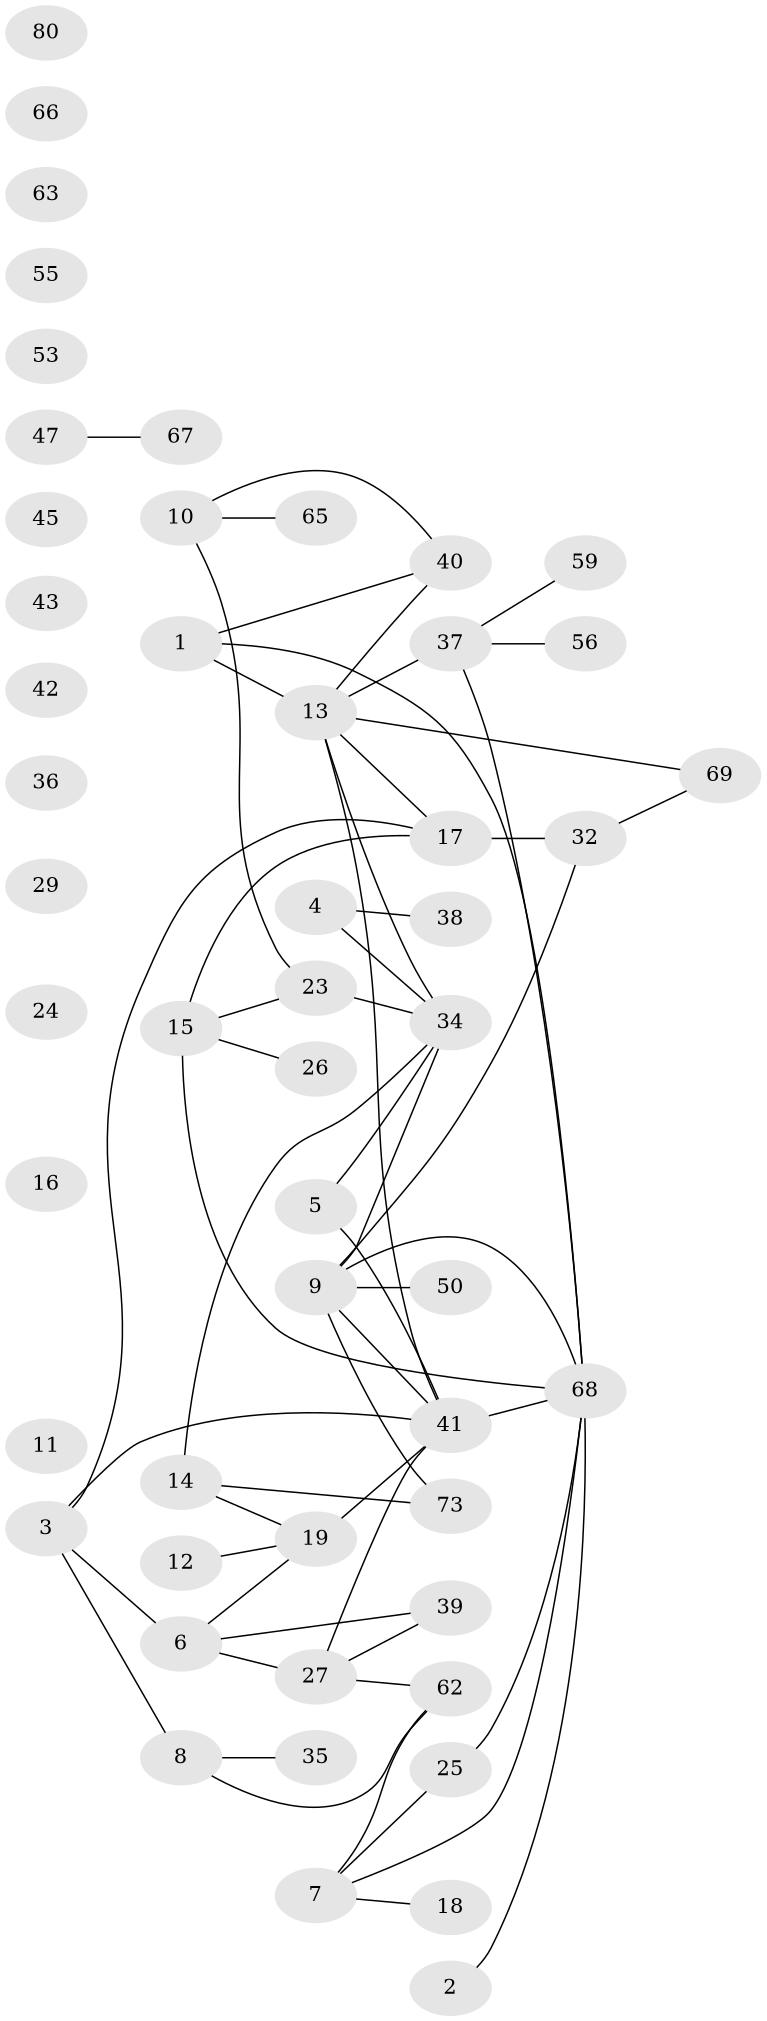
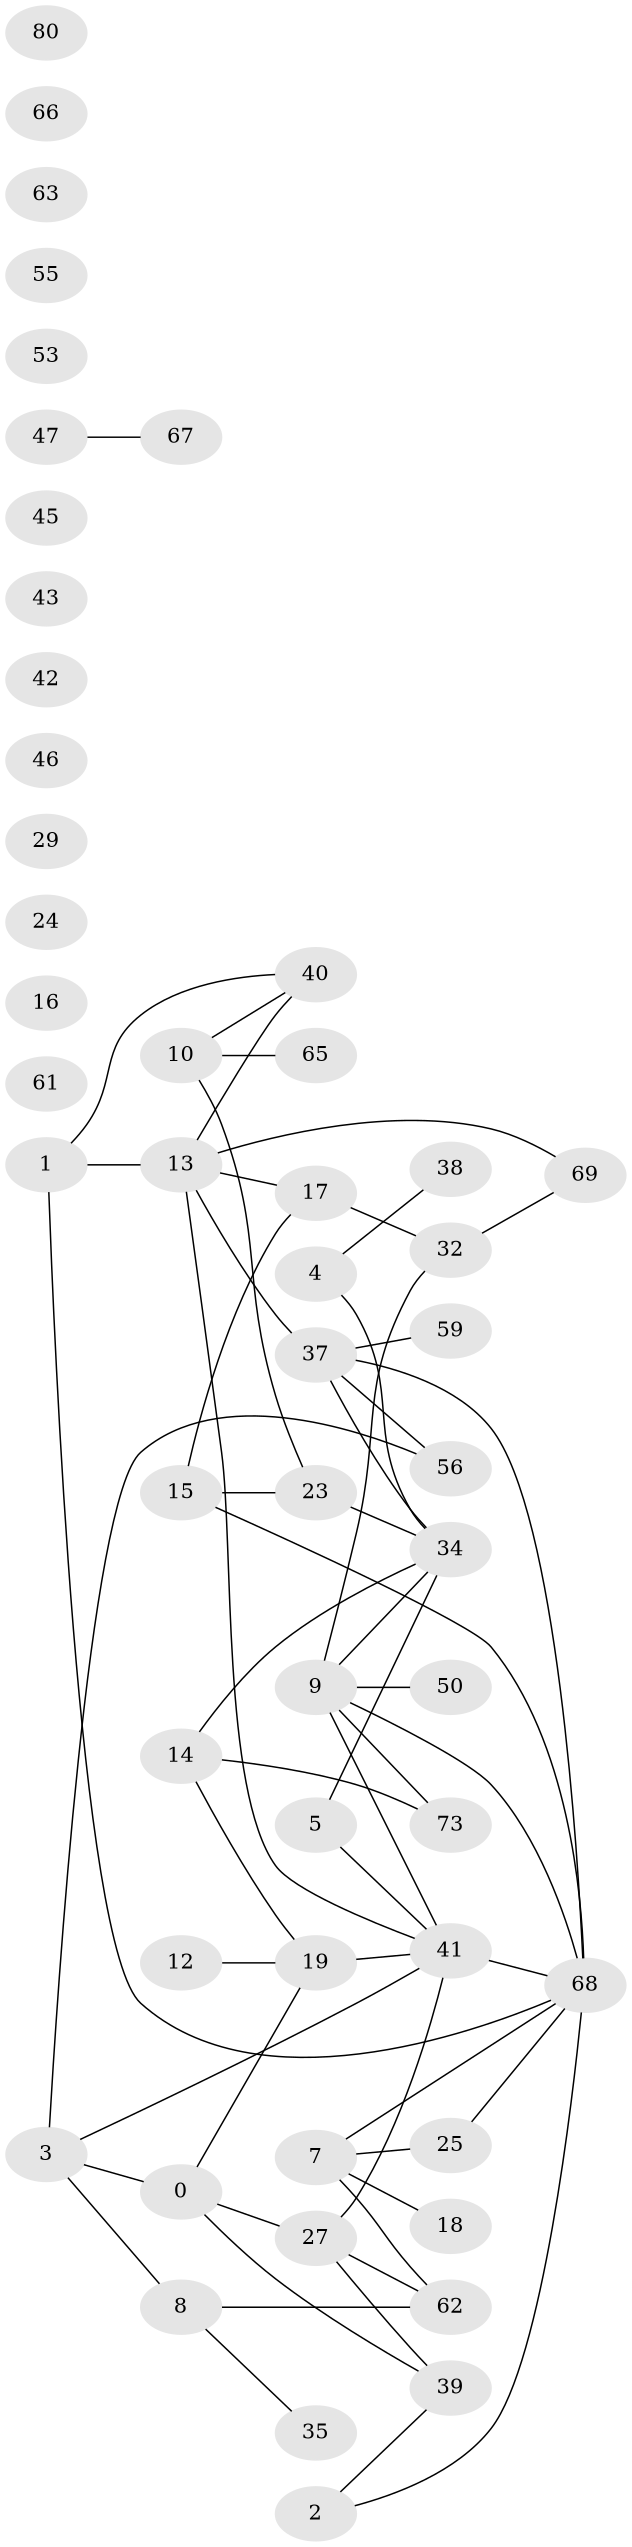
(46, 783) -> (46, 761)
(372, 872) -> (379, 1464)
(316, 1069) -> none
(115, 1075) -> (93, 1643)
(46, 1446) -> (46, 1084)
(181, 1644) -> (181, 2192)
none -> (383, 2451)
